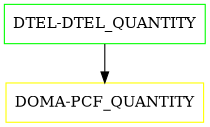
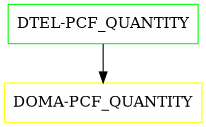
(105, 24) -> (103, 24)
